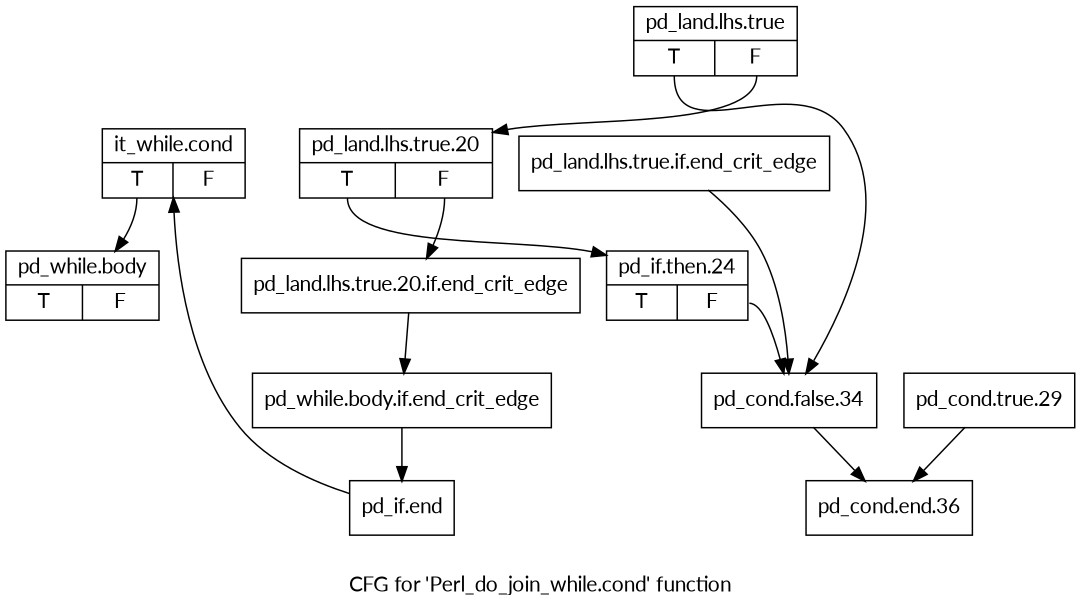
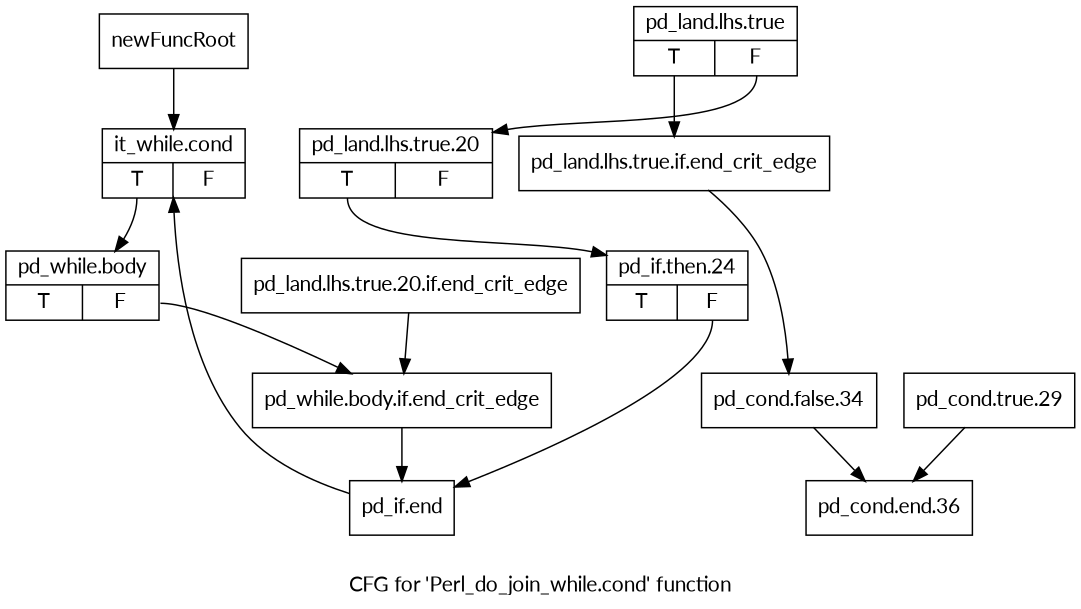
none -> (174, 41)
(855, 150) -> (674, 99)
(441, 222) -> none
(770, 328) -> (605, 419)
none -> (251, 329)
